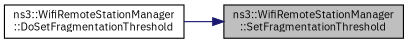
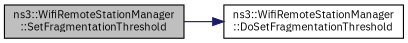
(198, 22) -> (198, 22)
